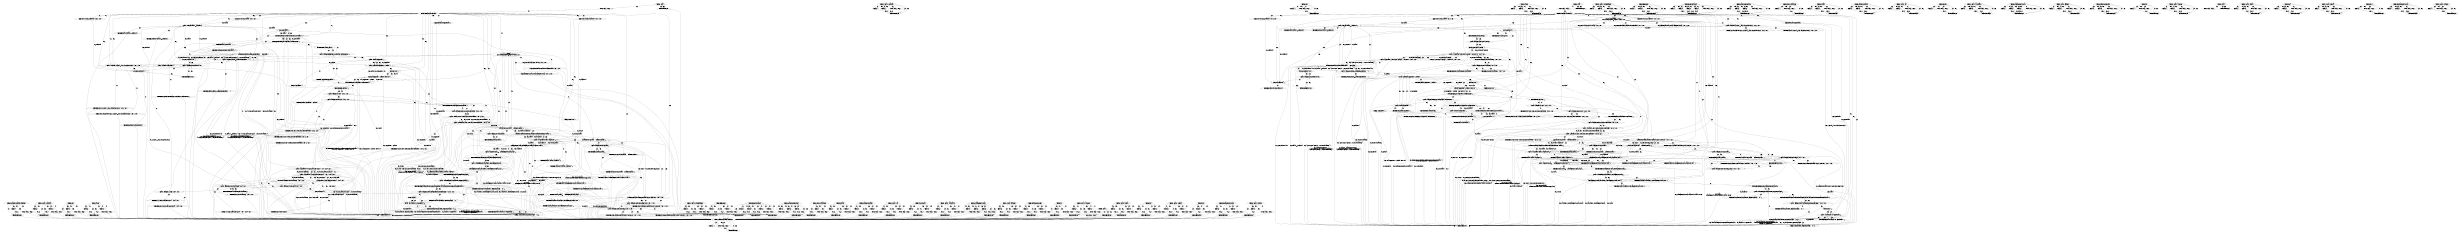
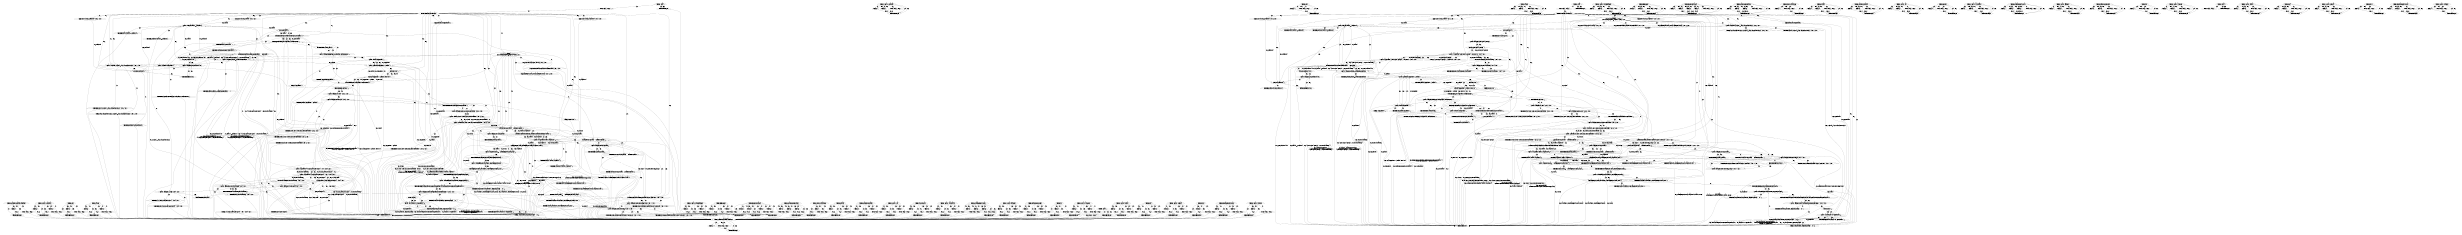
(1477, 36) -> none
none -> (203, 198)
